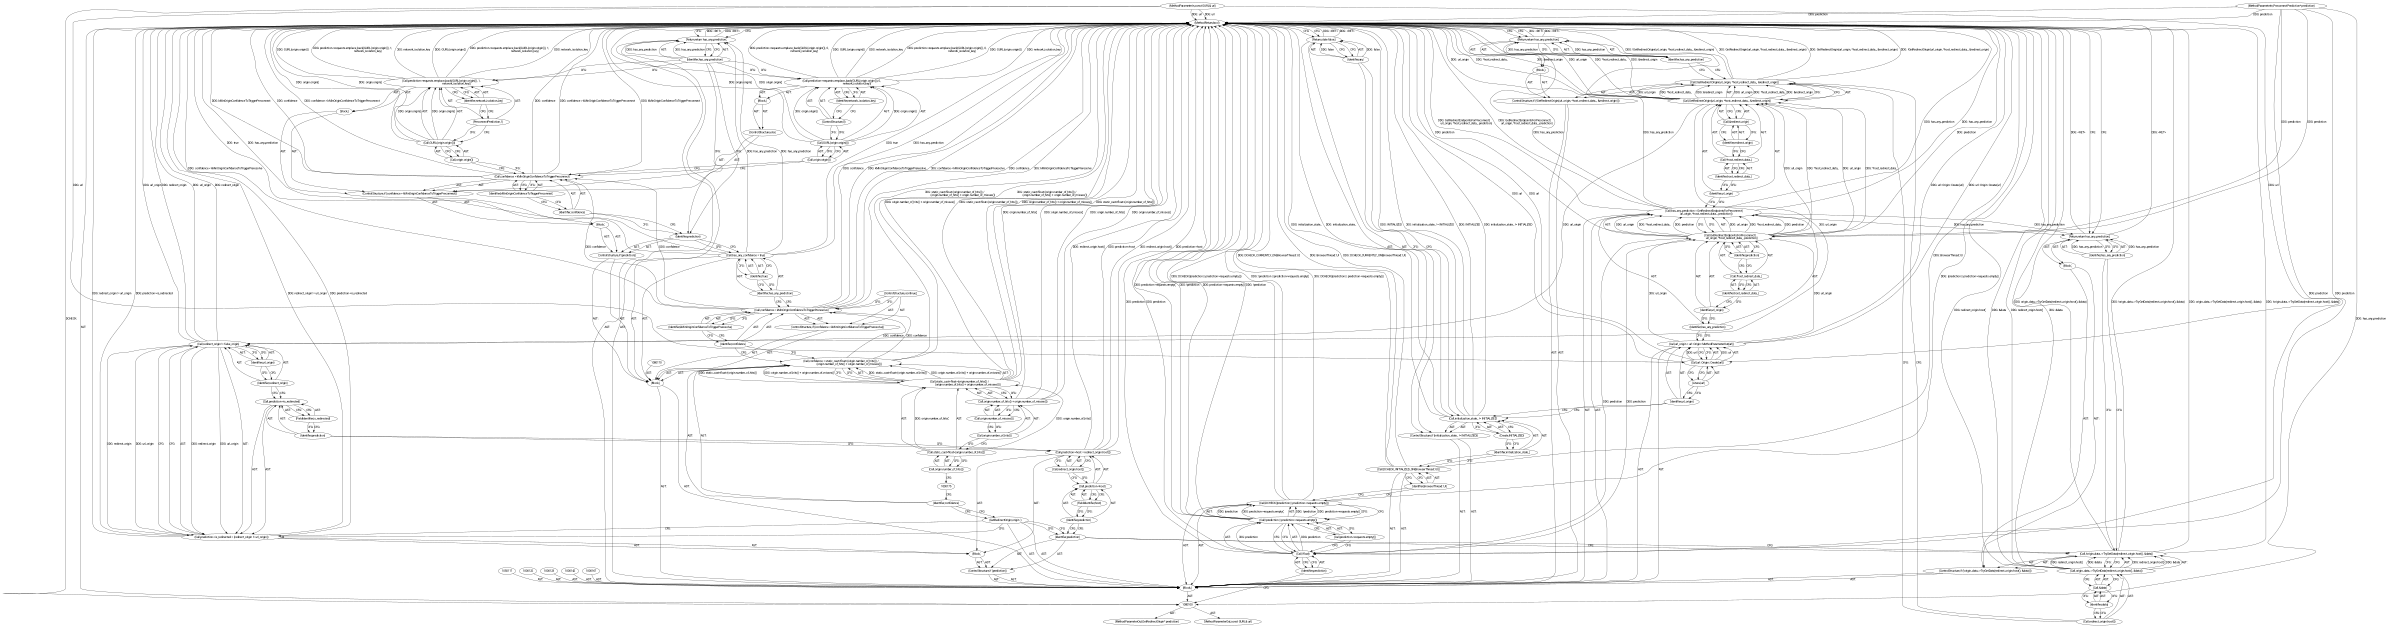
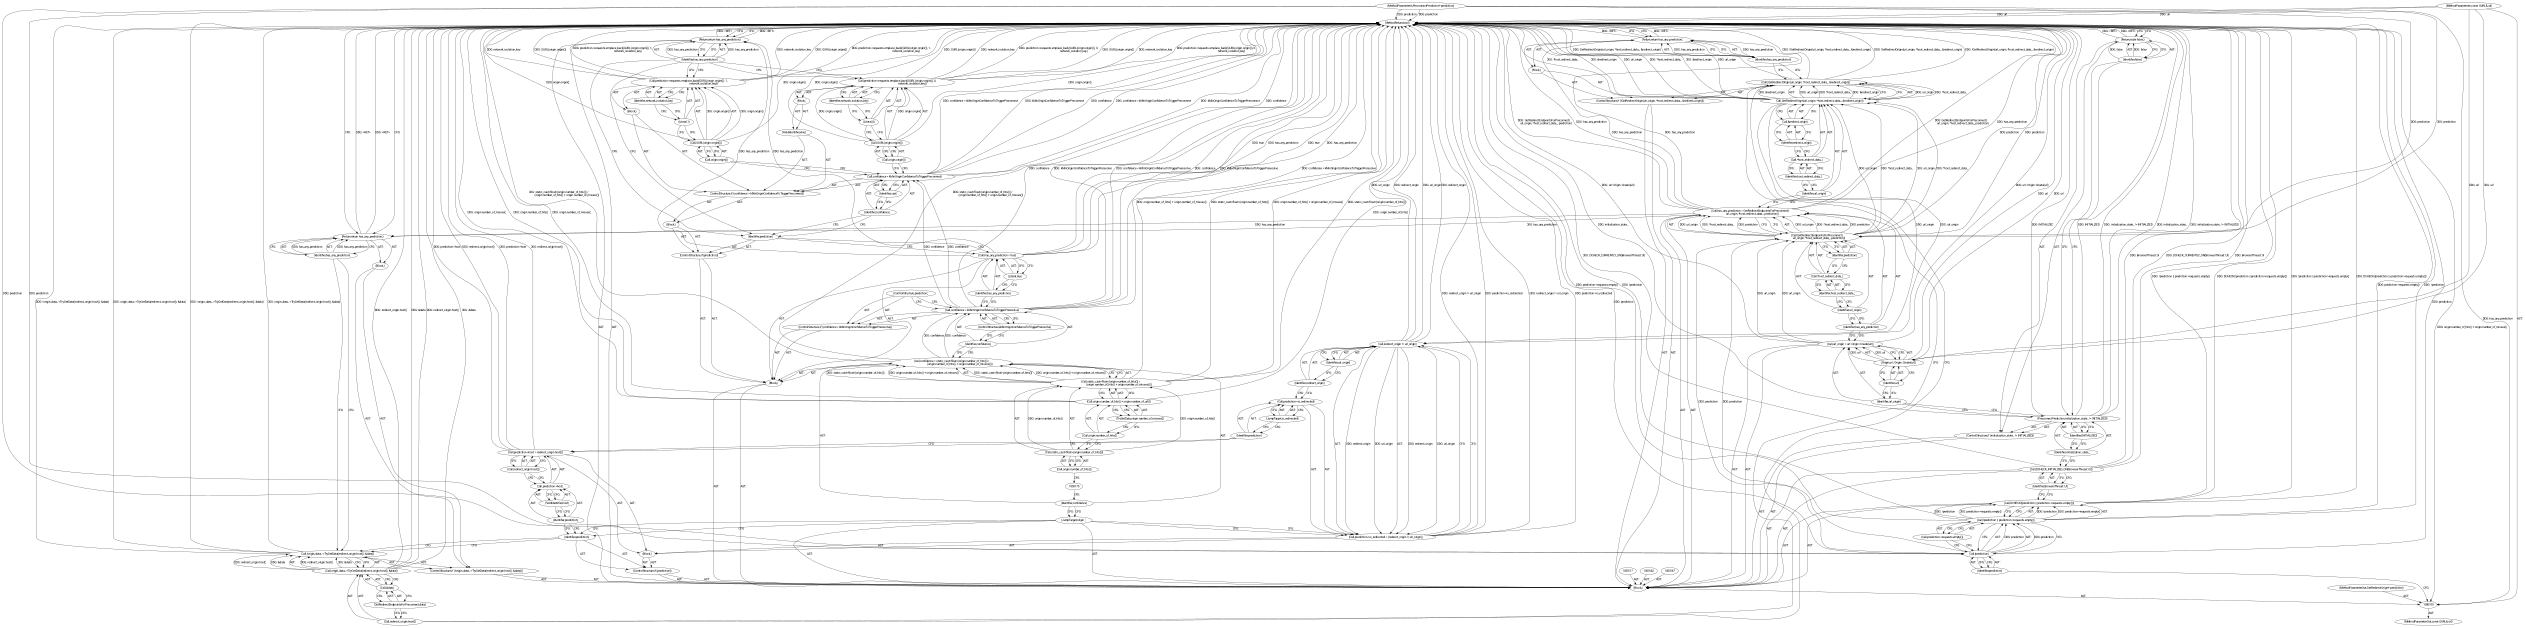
(1356, 60) -> (2132, 60)
(488, 122) -> (684, 122)
(834, 122) -> (869, 122)
(763, 133) -> (794, 133)
(521, 194) -> (888, 194)
(746, 256) -> (997, 256)
(759, 277) -> (1015, 277)
(901, 293) -> (911, 293)
(72, 319) -> (2520, 319)
(84, 327) -> (2472, 327)
(700, 327) -> (1015, 327)
(218, 344) -> (1397, 344)
(1701, 344) -> (1850, 344)
(656, 363) -> none
(1707, 363) -> (1899, 363)
(1699, 383) -> (1891, 383)
(1013, 402) -> (1119, 402)
(313, 419) -> (1282, 419)
(994, 419) -> (1140, 419)
(1473, 419) -> (2072, 419)
(1512, 436) -> (2083, 436)
(1005, 520) -> (1074, 520)
(1303, 554) -> (1979, 554)
(528, 571) -> none
(549, 571) -> none
(2099, 605) -> (400, 605)
(1169, 613) -> (2401, 597)
